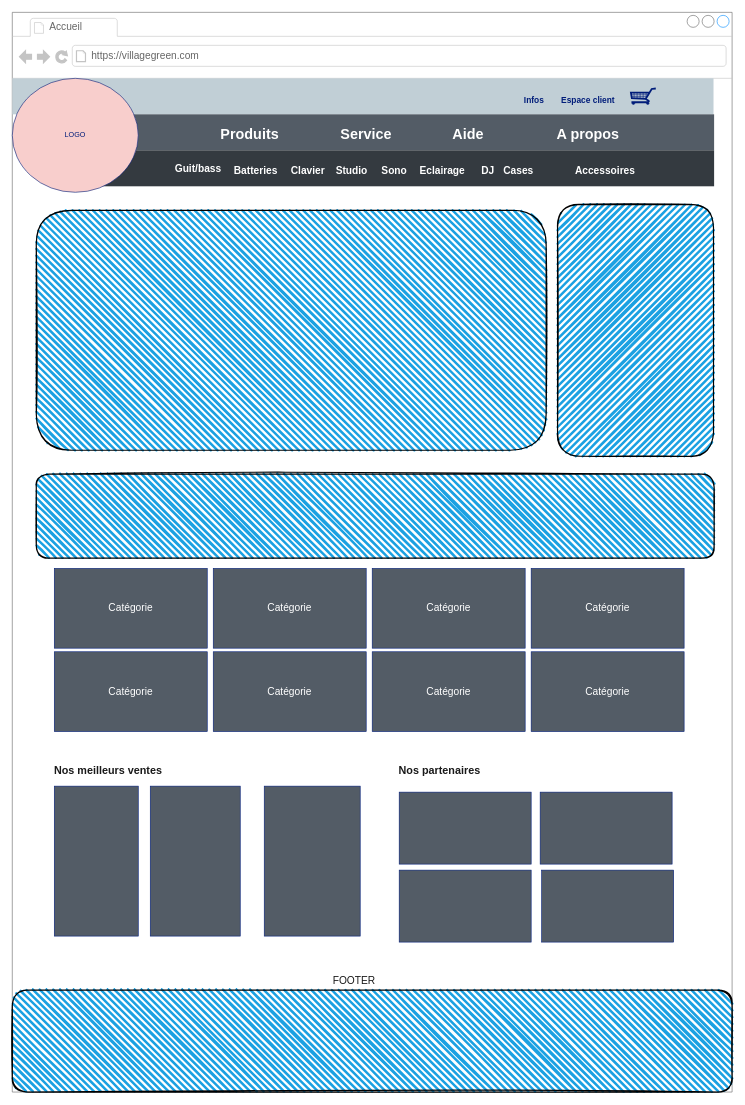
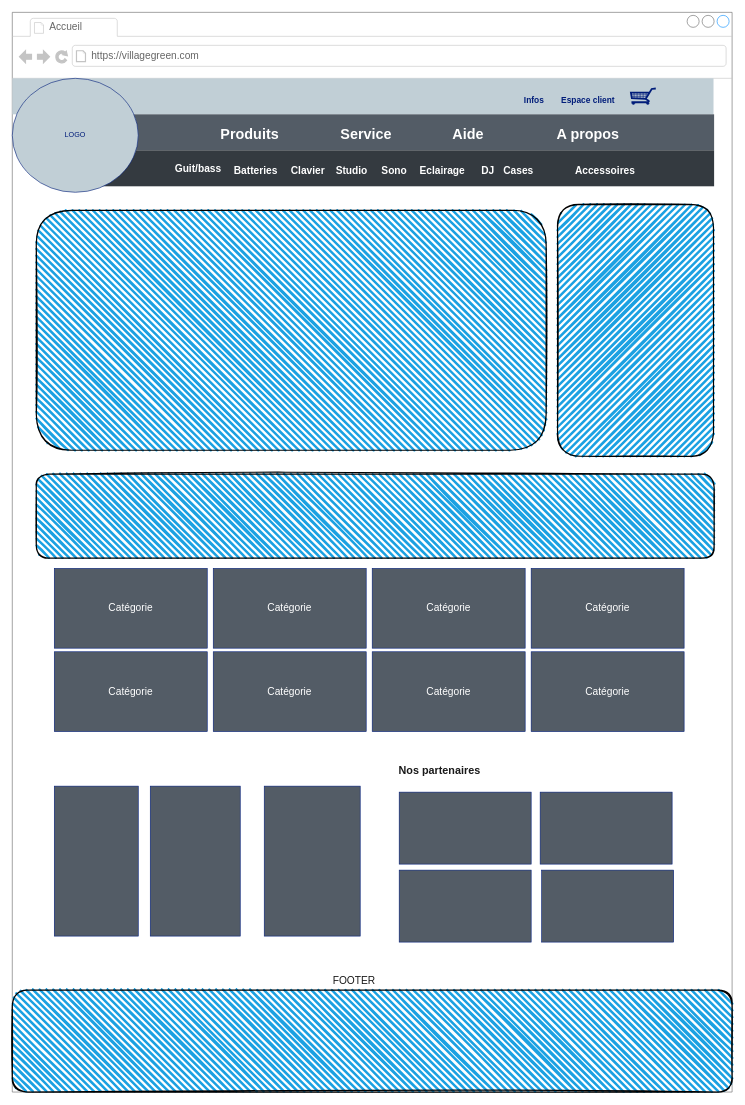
(75, 135) -> (75, 135)
(108, 771) -> none
